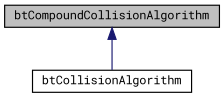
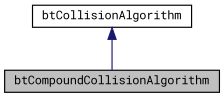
(112, 55) -> (112, 55)
